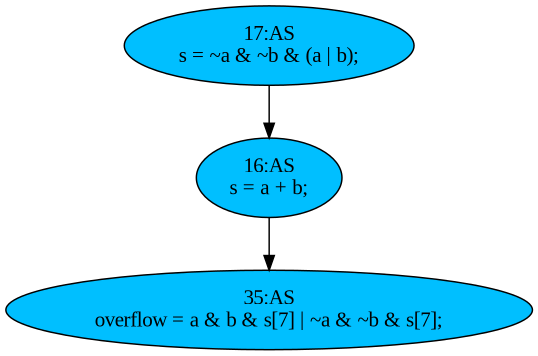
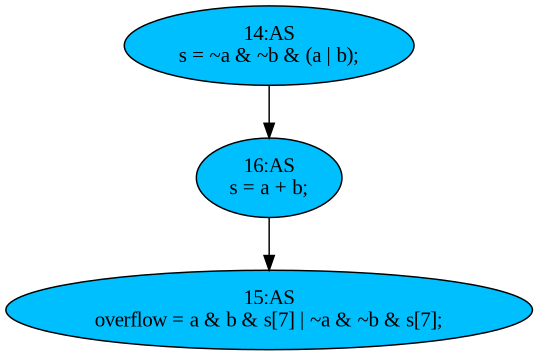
(269, 46) -> (269, 46)
(269, 310) -> (269, 310)
